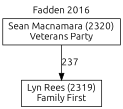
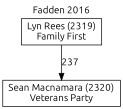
(62, 59) -> (62, 59)
